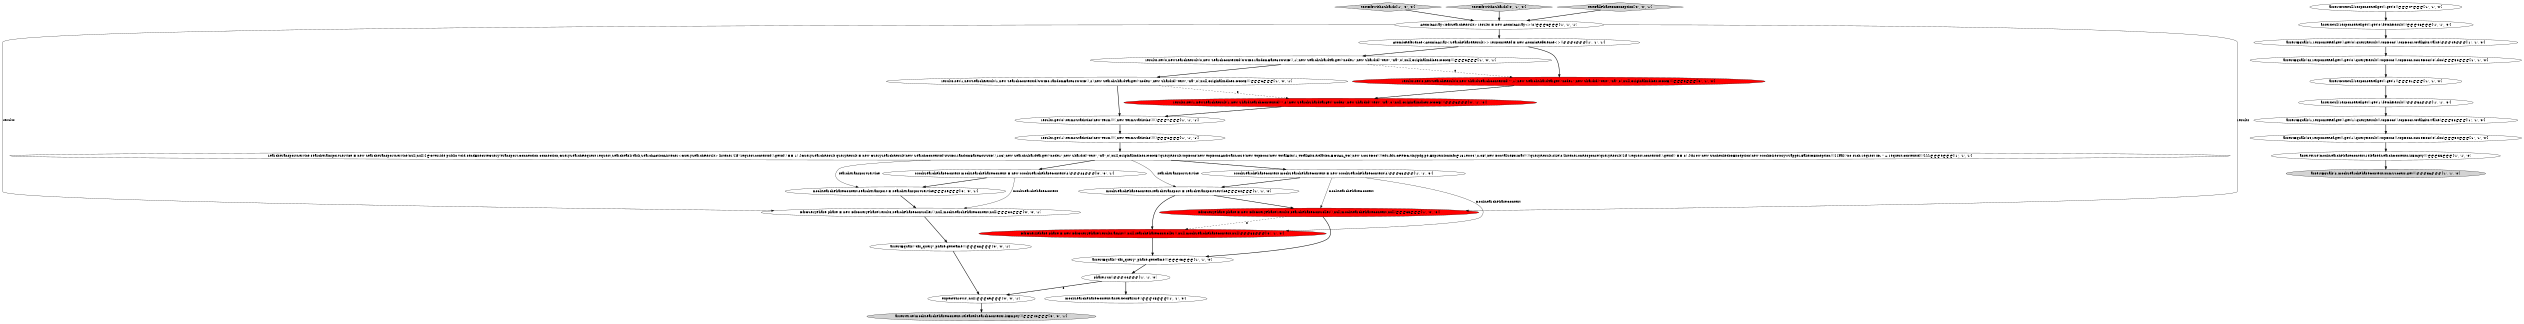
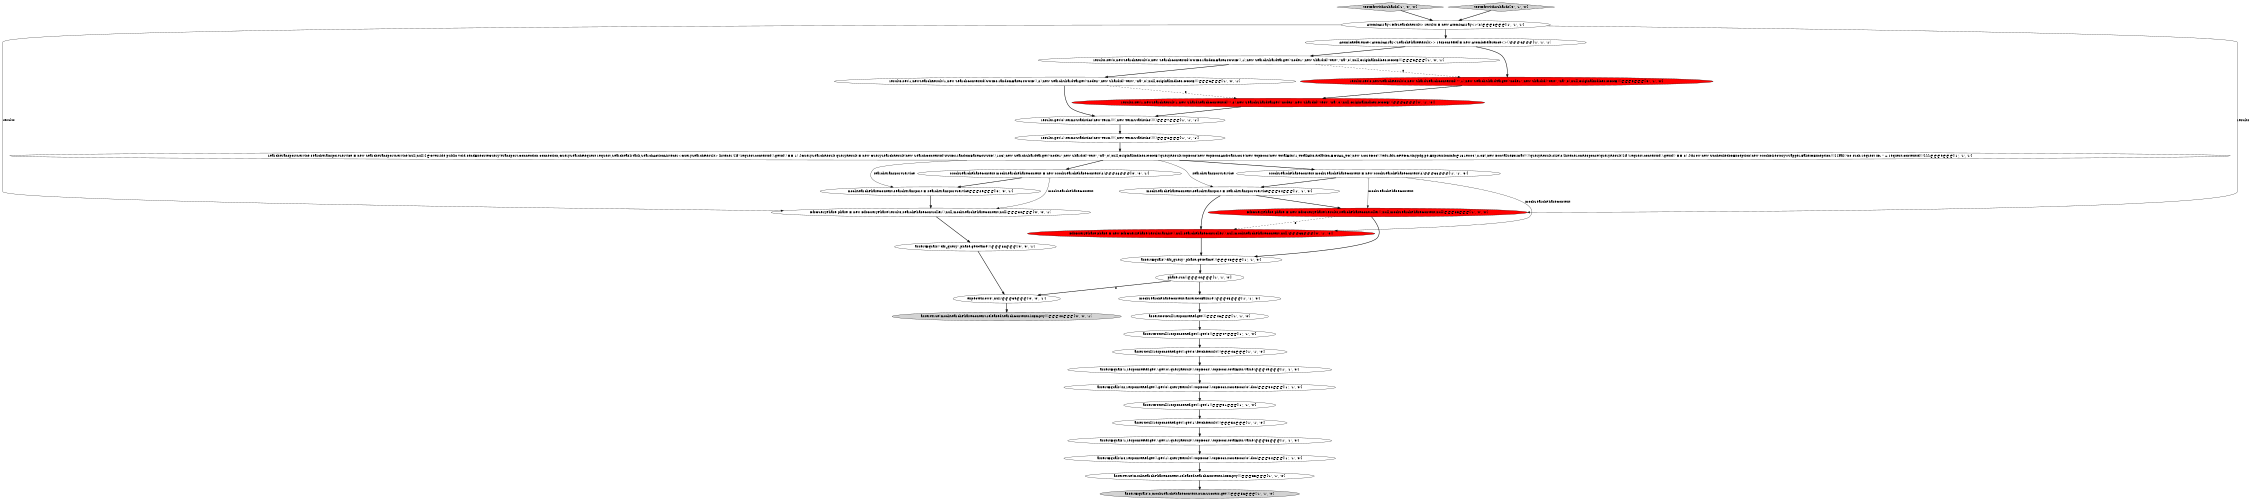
(1620, 7) -> none
none -> (1200, 316)
